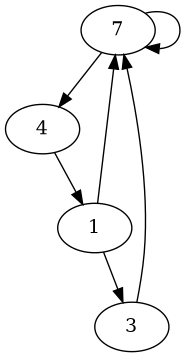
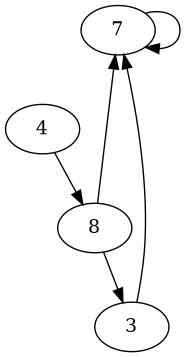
(85, 74) -> none
(95, 228) -> (95, 228)
